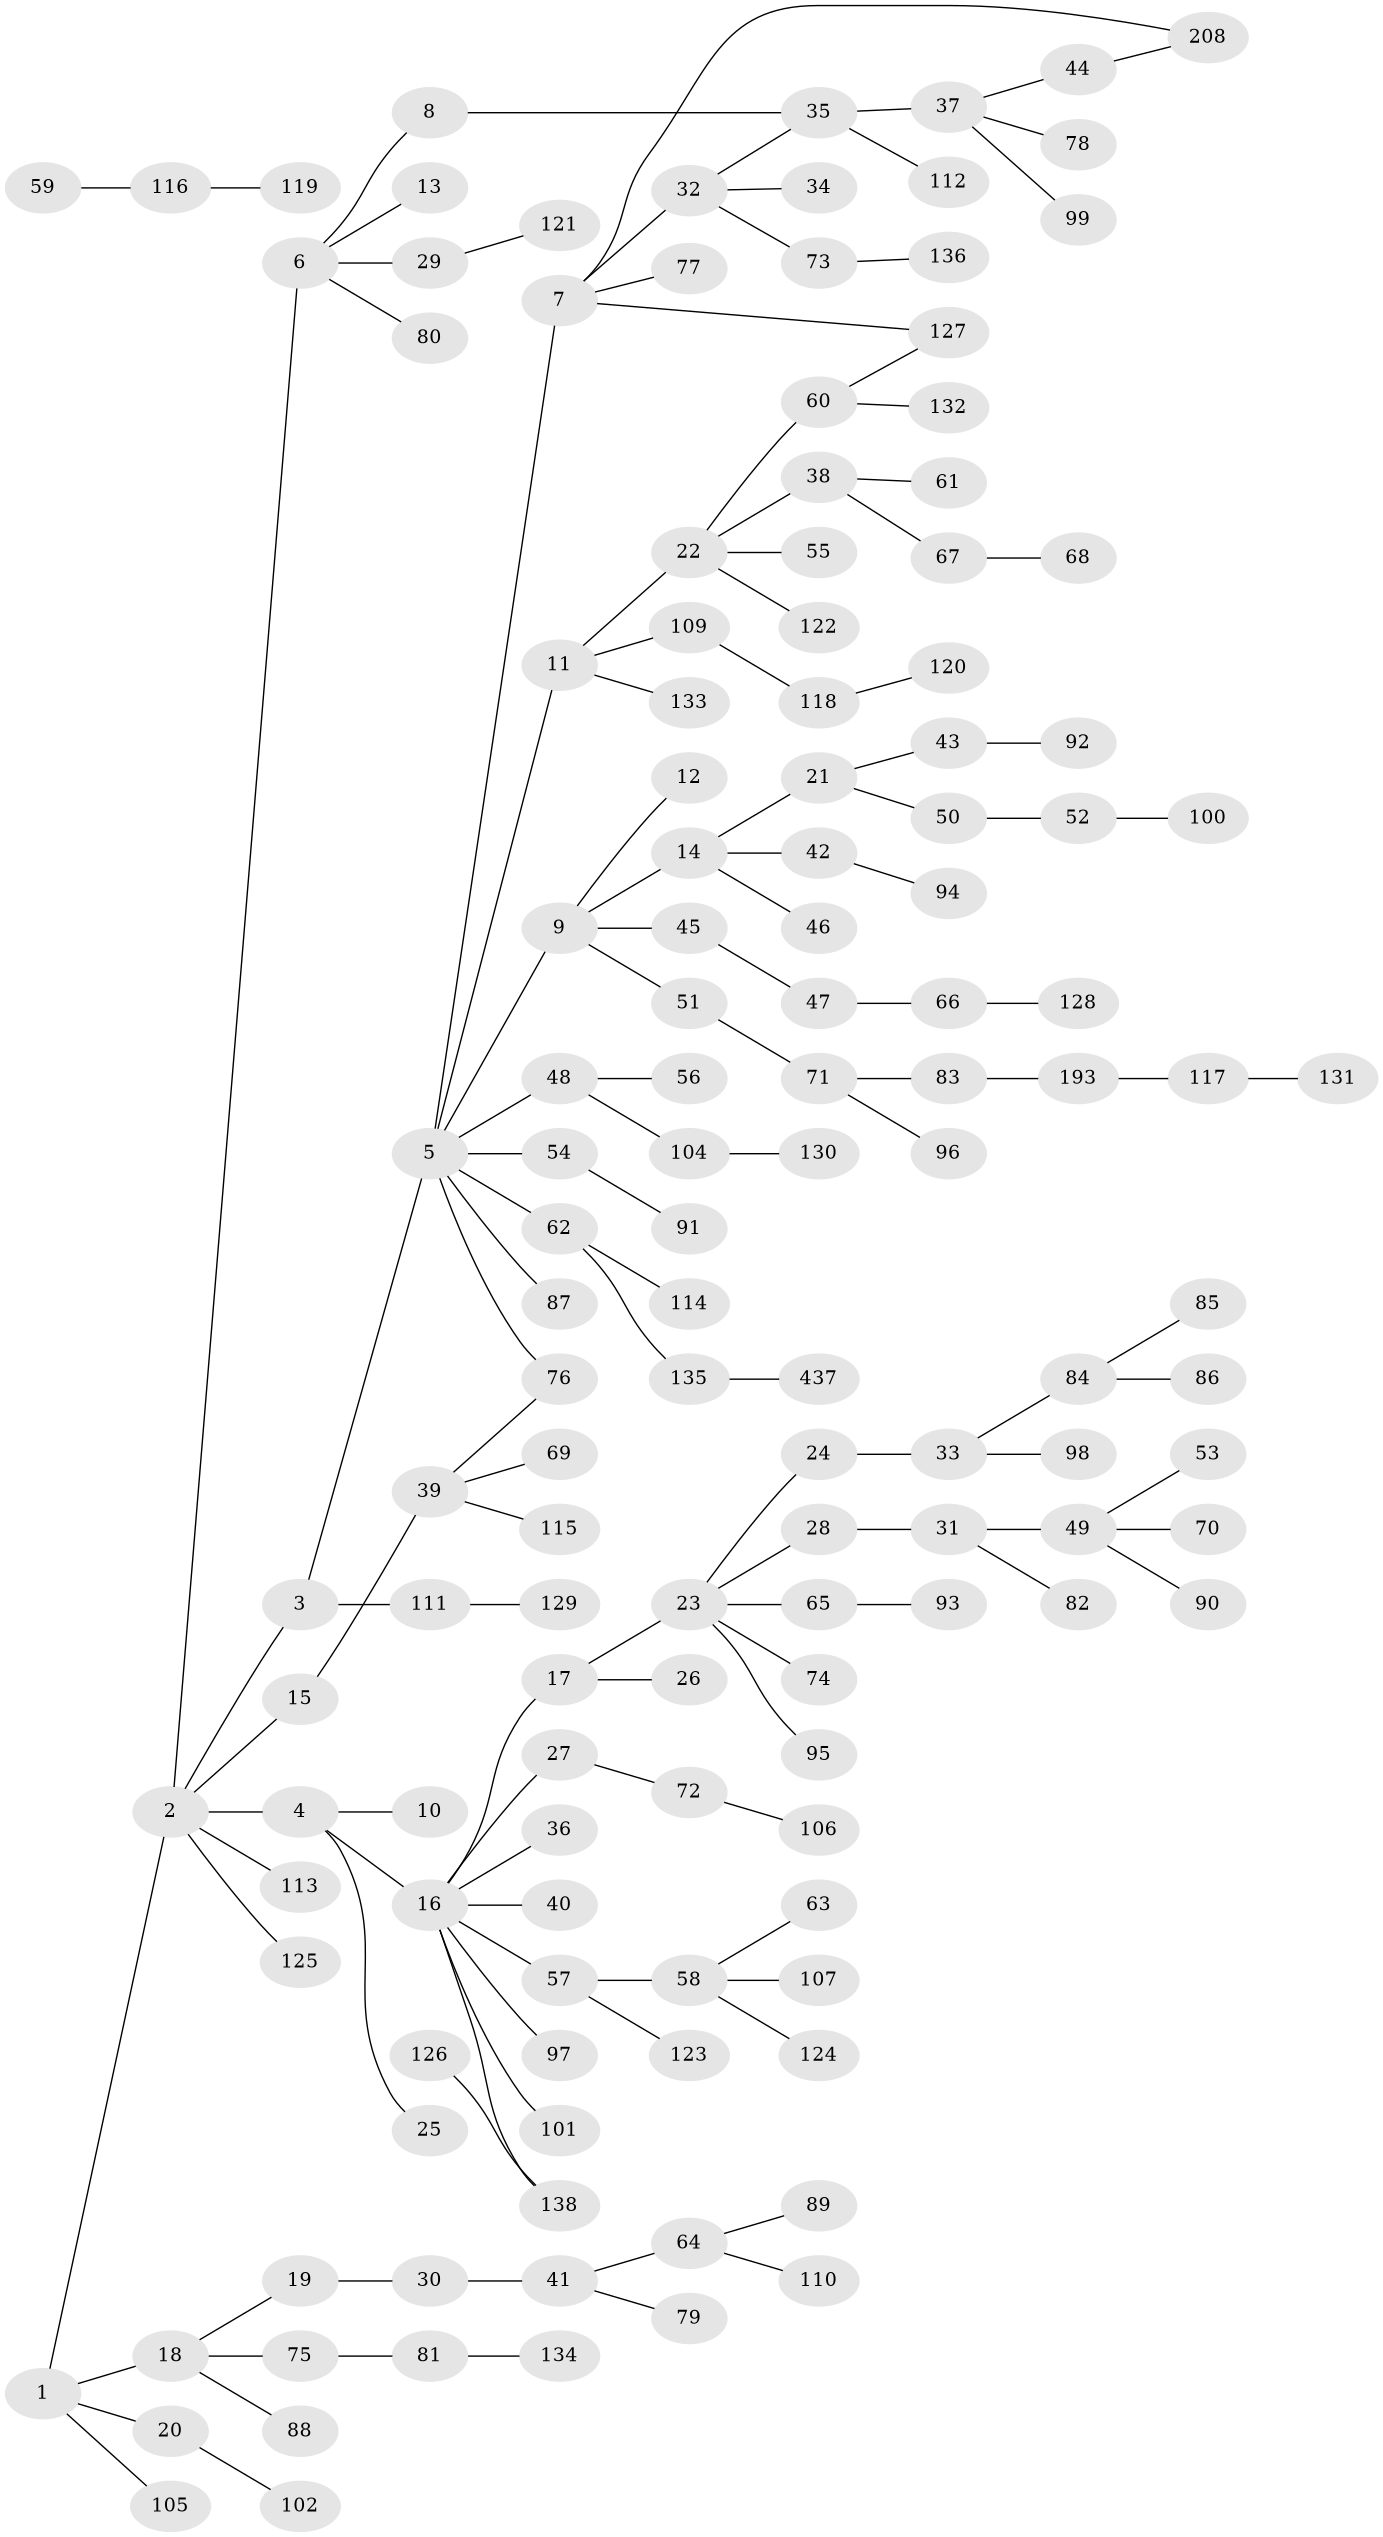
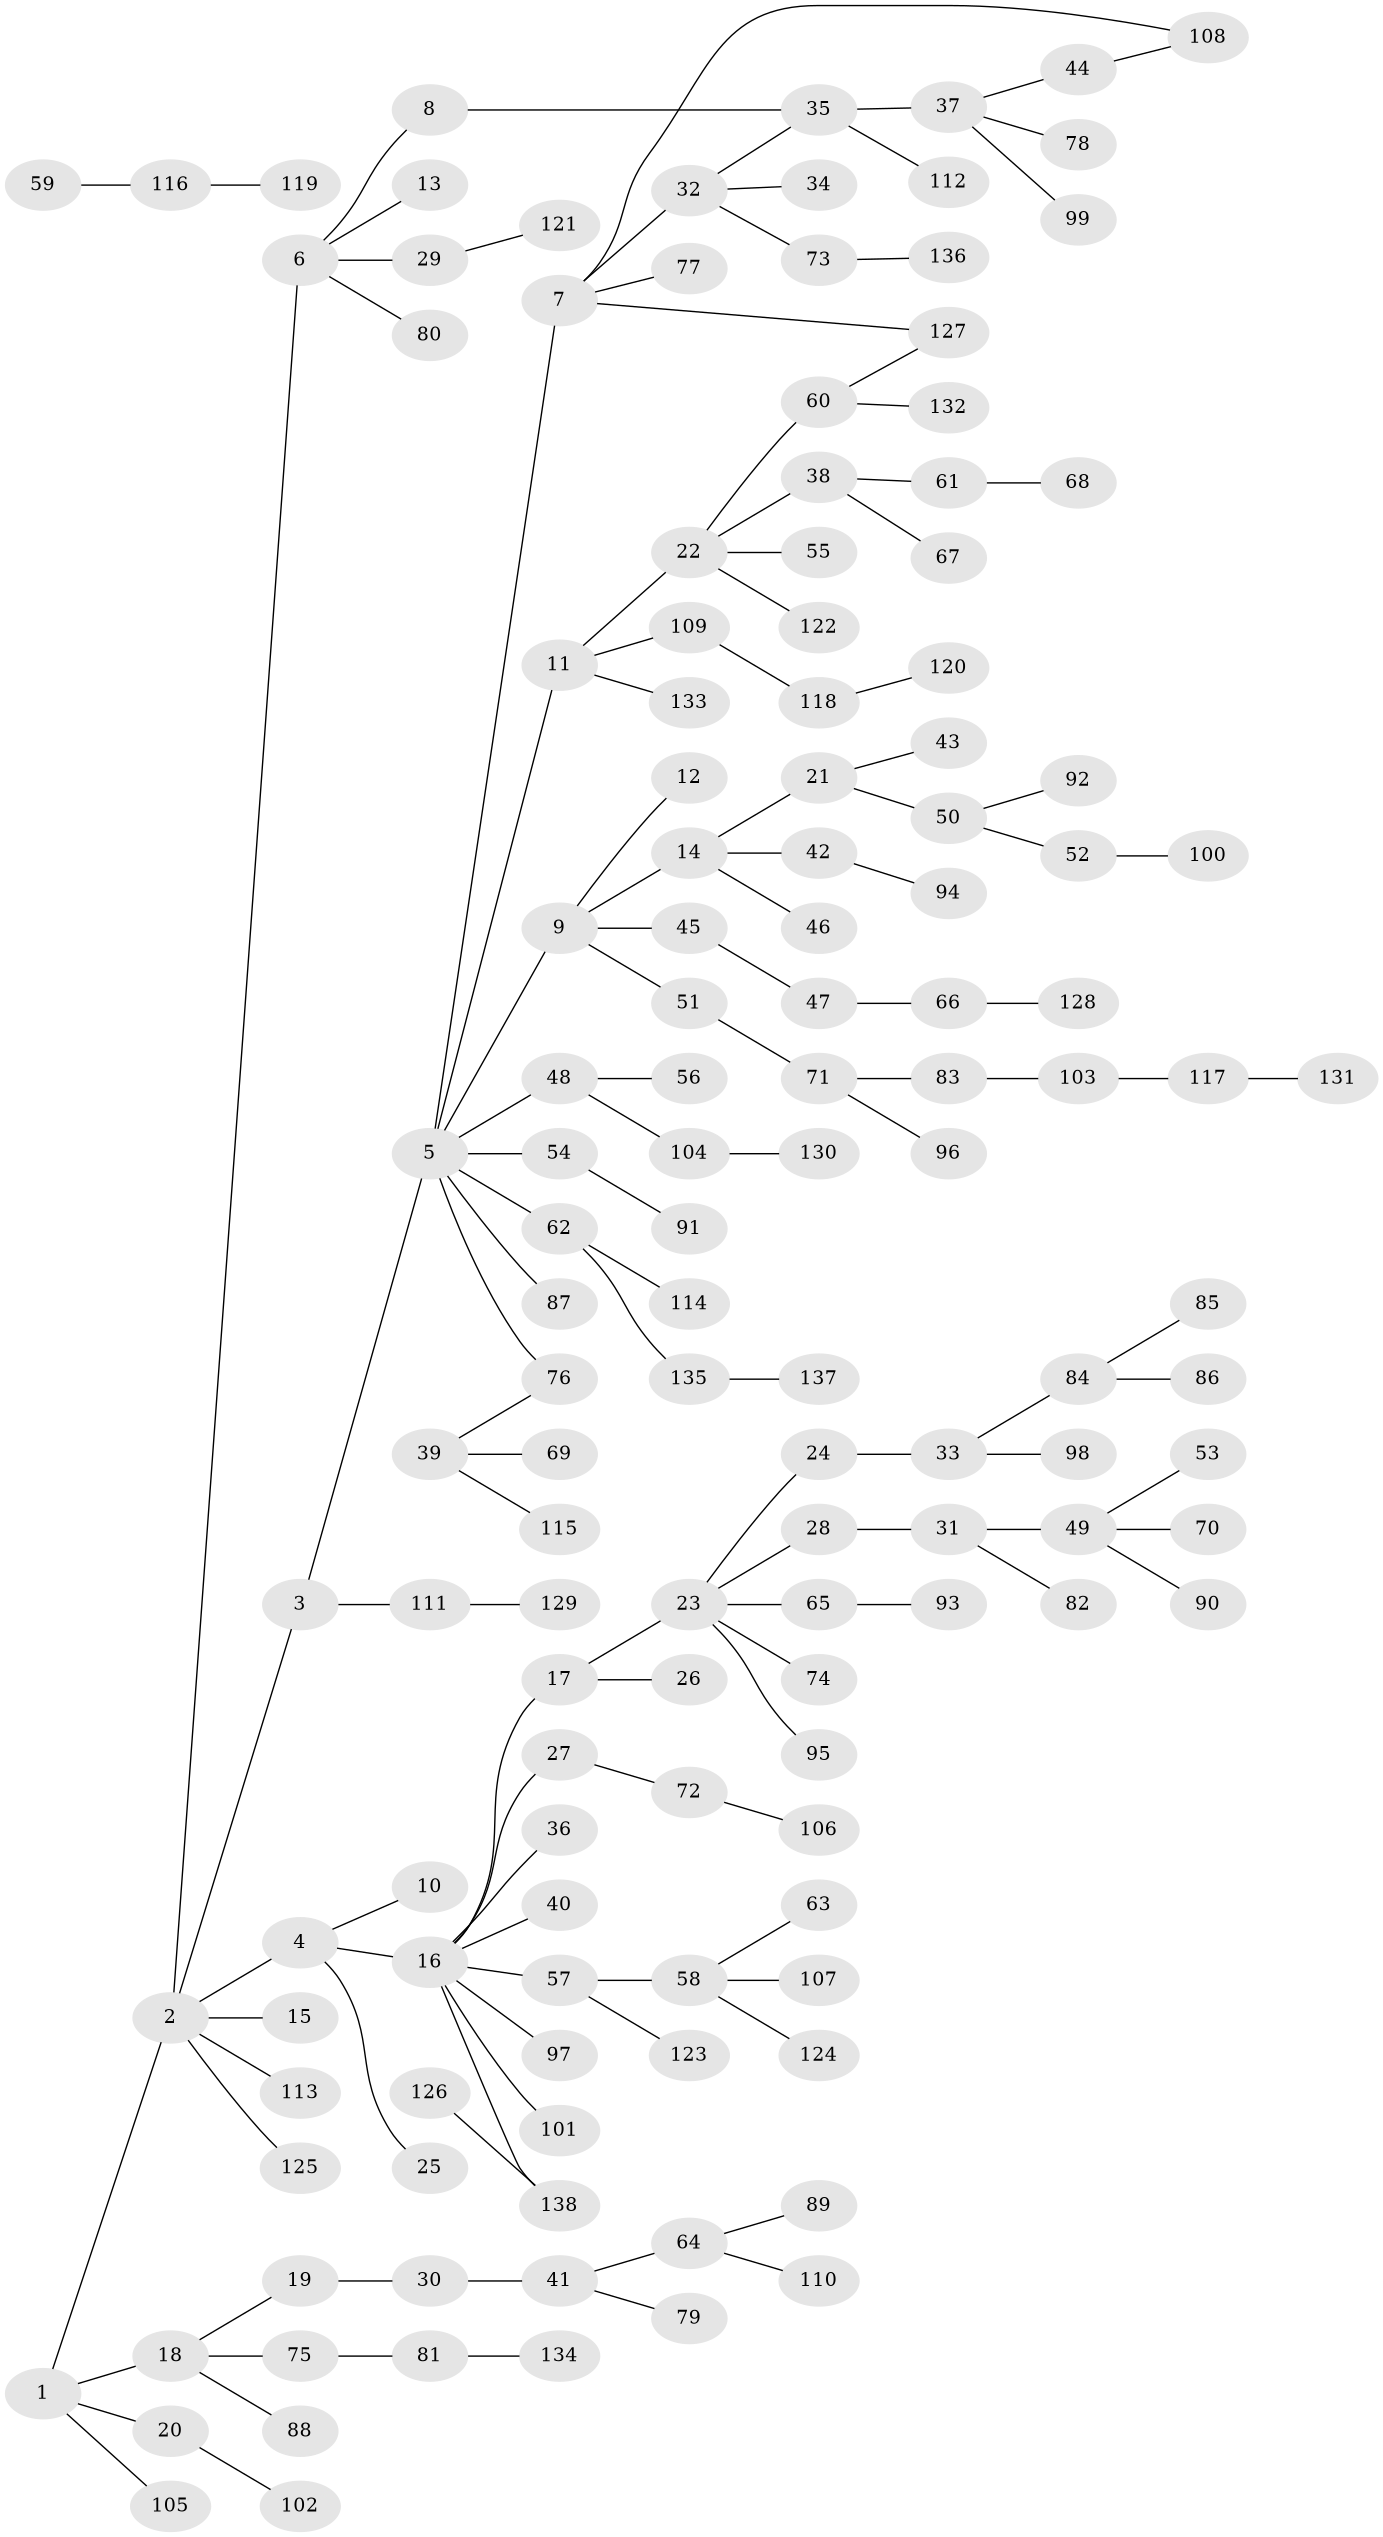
(1208, 38) -> (1208, 38)
(1014, 558) -> (1014, 483)
(1014, 743) -> (1014, 800)
(1078, 1079) -> (1078, 1079)
(819, 1379) -> (819, 1379)
(370, 1593) -> none
